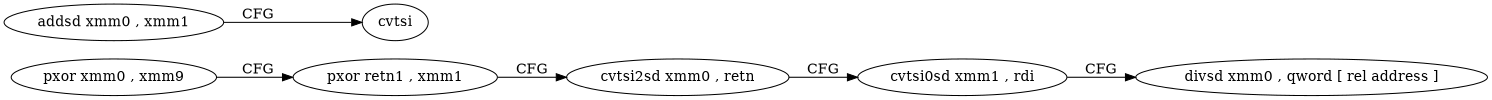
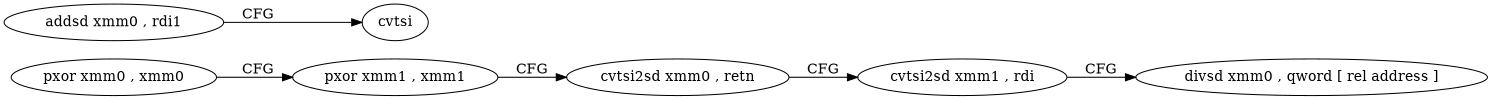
(114, 22) -> (114, 22)
(114, 77) -> (114, 77)
(395, 77) -> (395, 77)
(962, 77) -> (962, 77)
